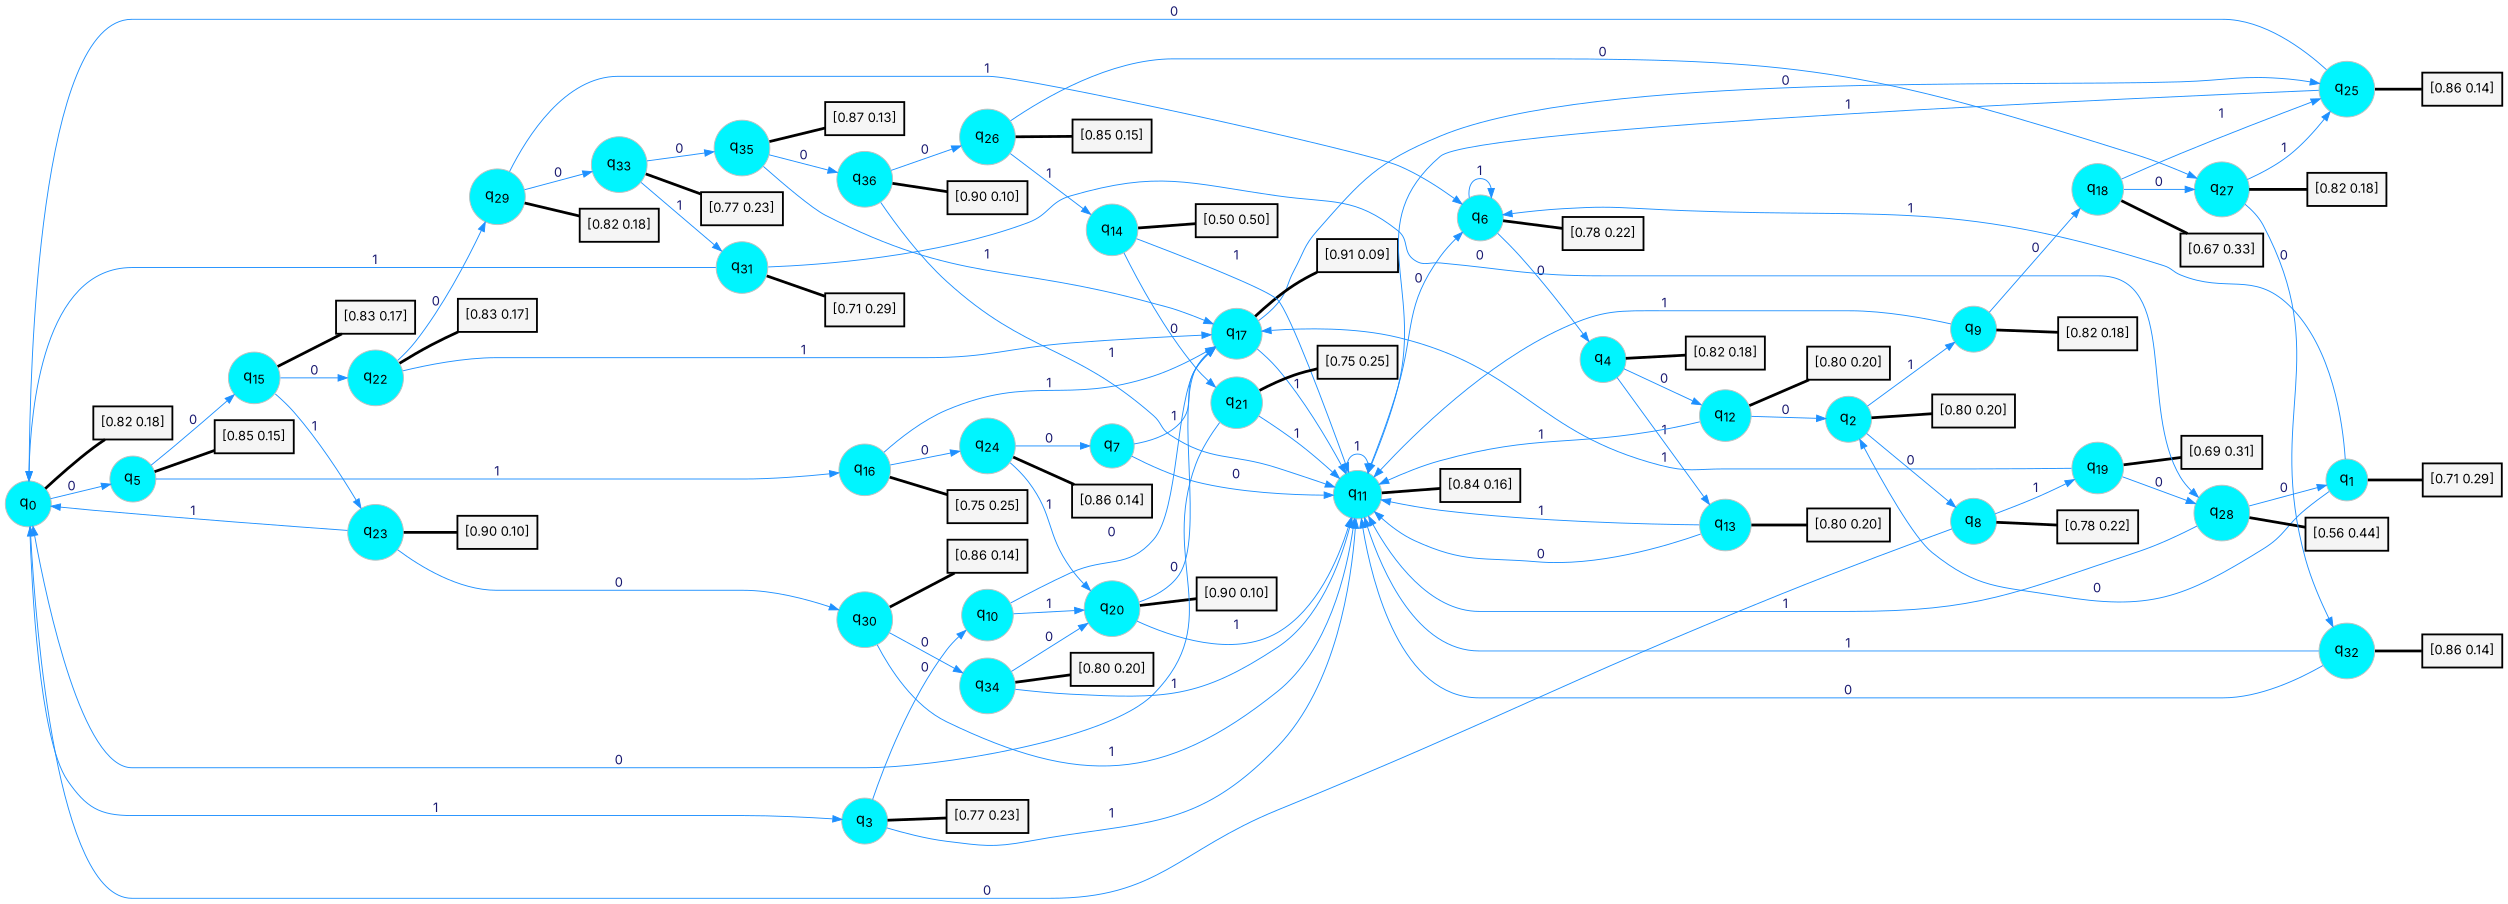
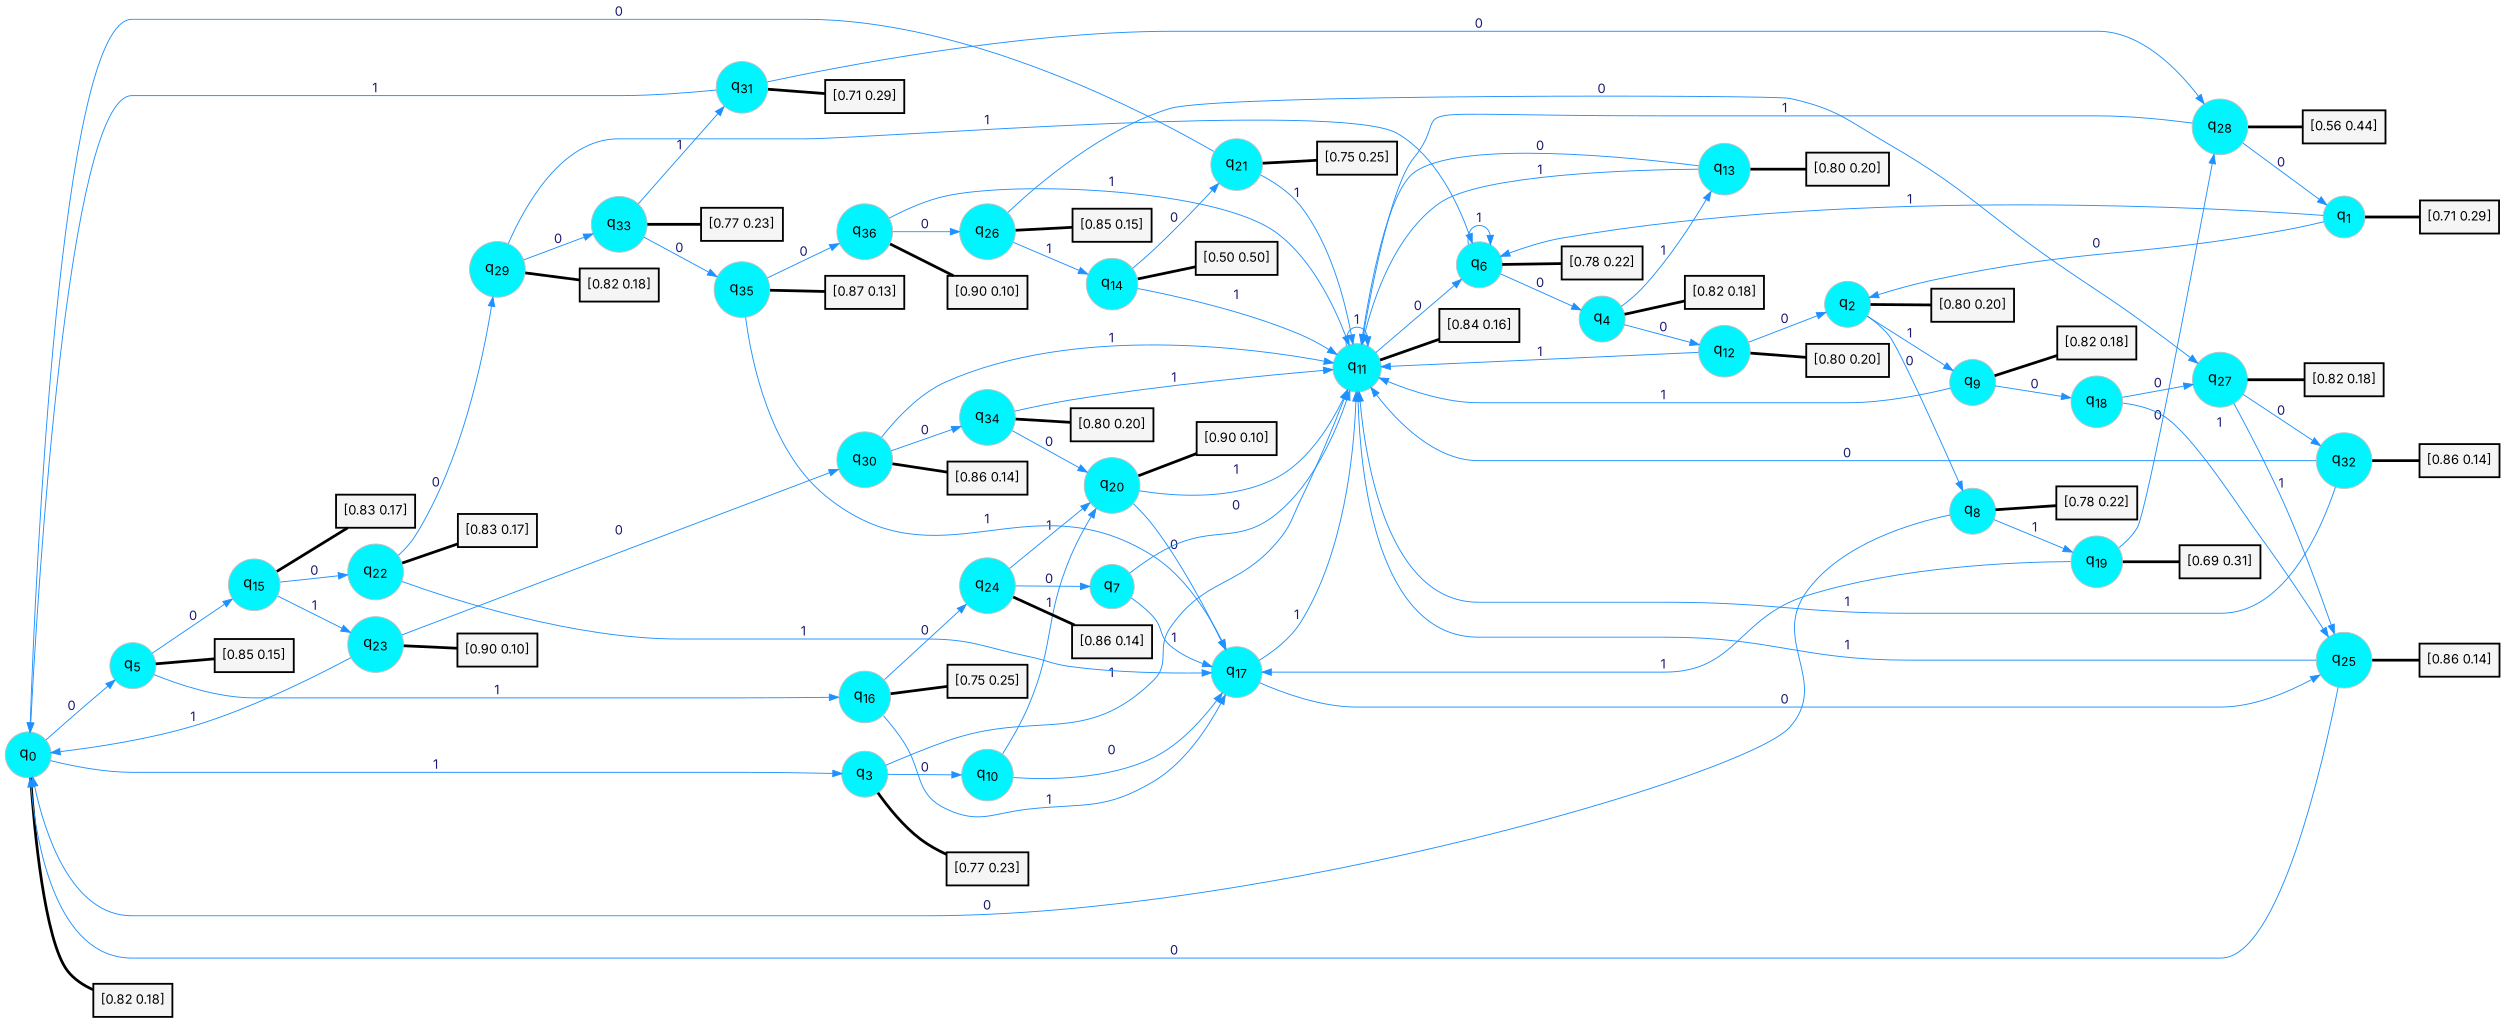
(2222, 250) -> none
(1358, 256) -> none
